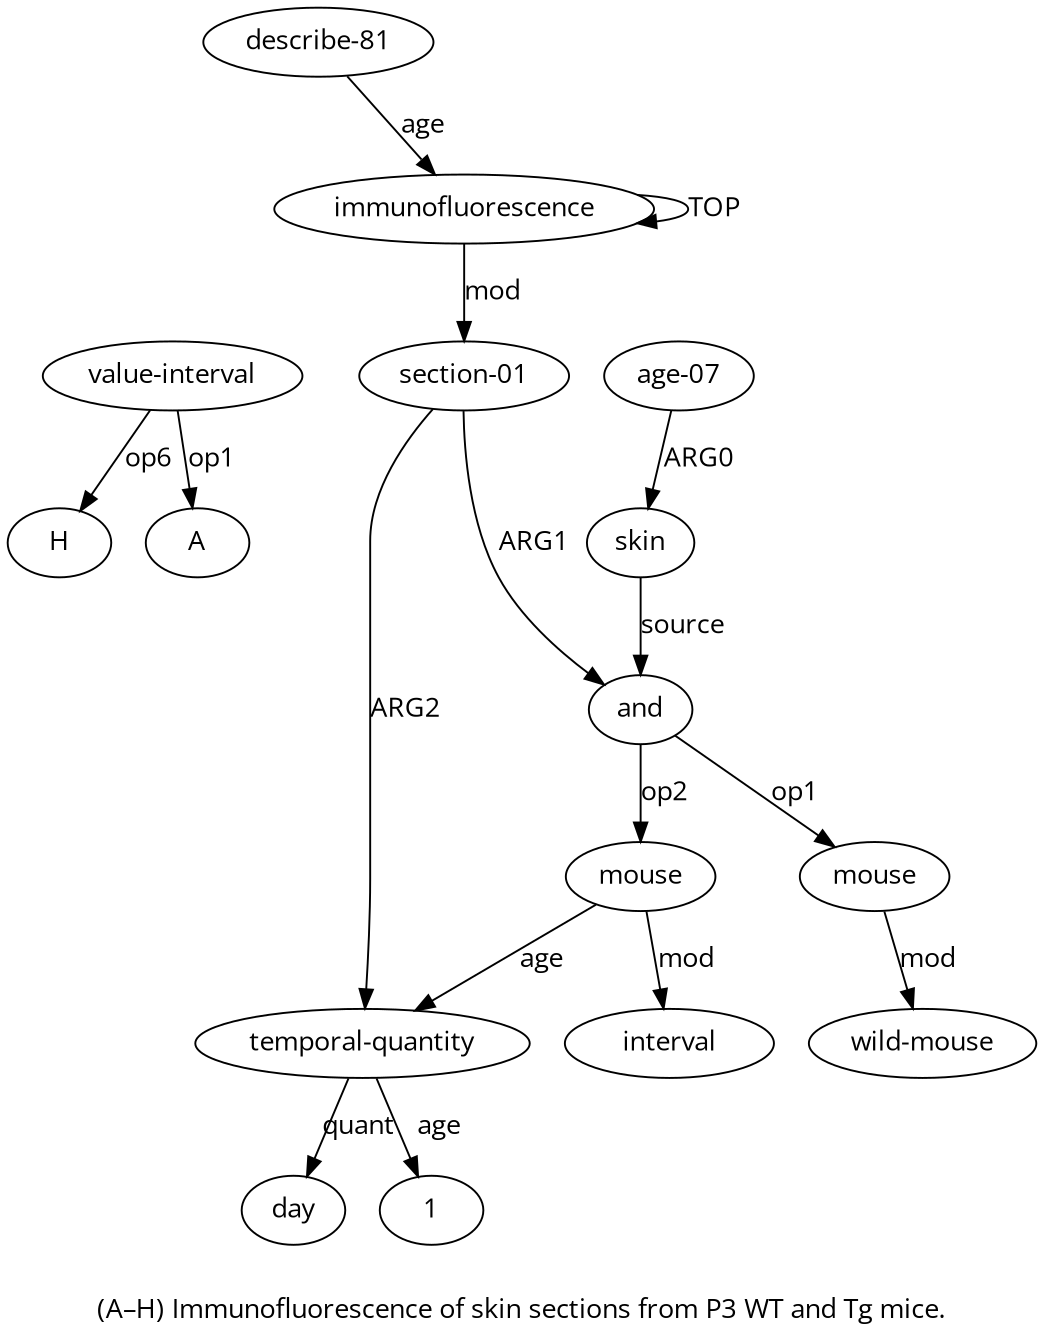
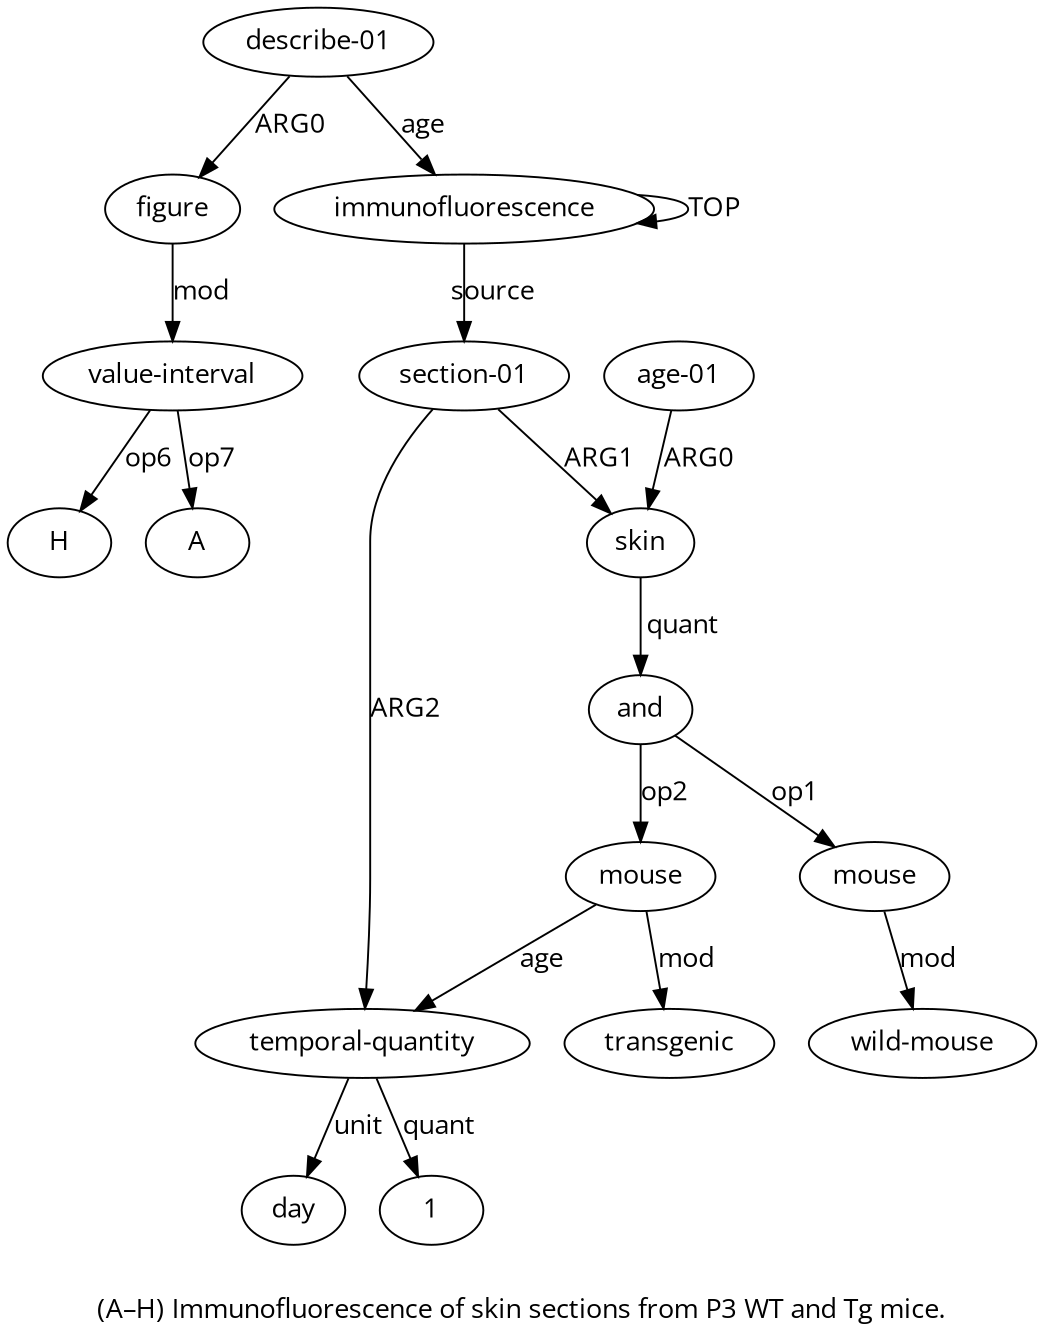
(318, 42) -> (318, 42)
none -> (173, 209)
(493, 293) -> (493, 293)
(679, 376) -> (679, 376)
(212, 459) -> (212, 459)
(490, 560) -> (547, 455)
(683, 626) -> (683, 626)
(669, 1043) -> (669, 1043)
(359, 1127) -> (359, 1127)
(439, 1127) -> (439, 1127)
